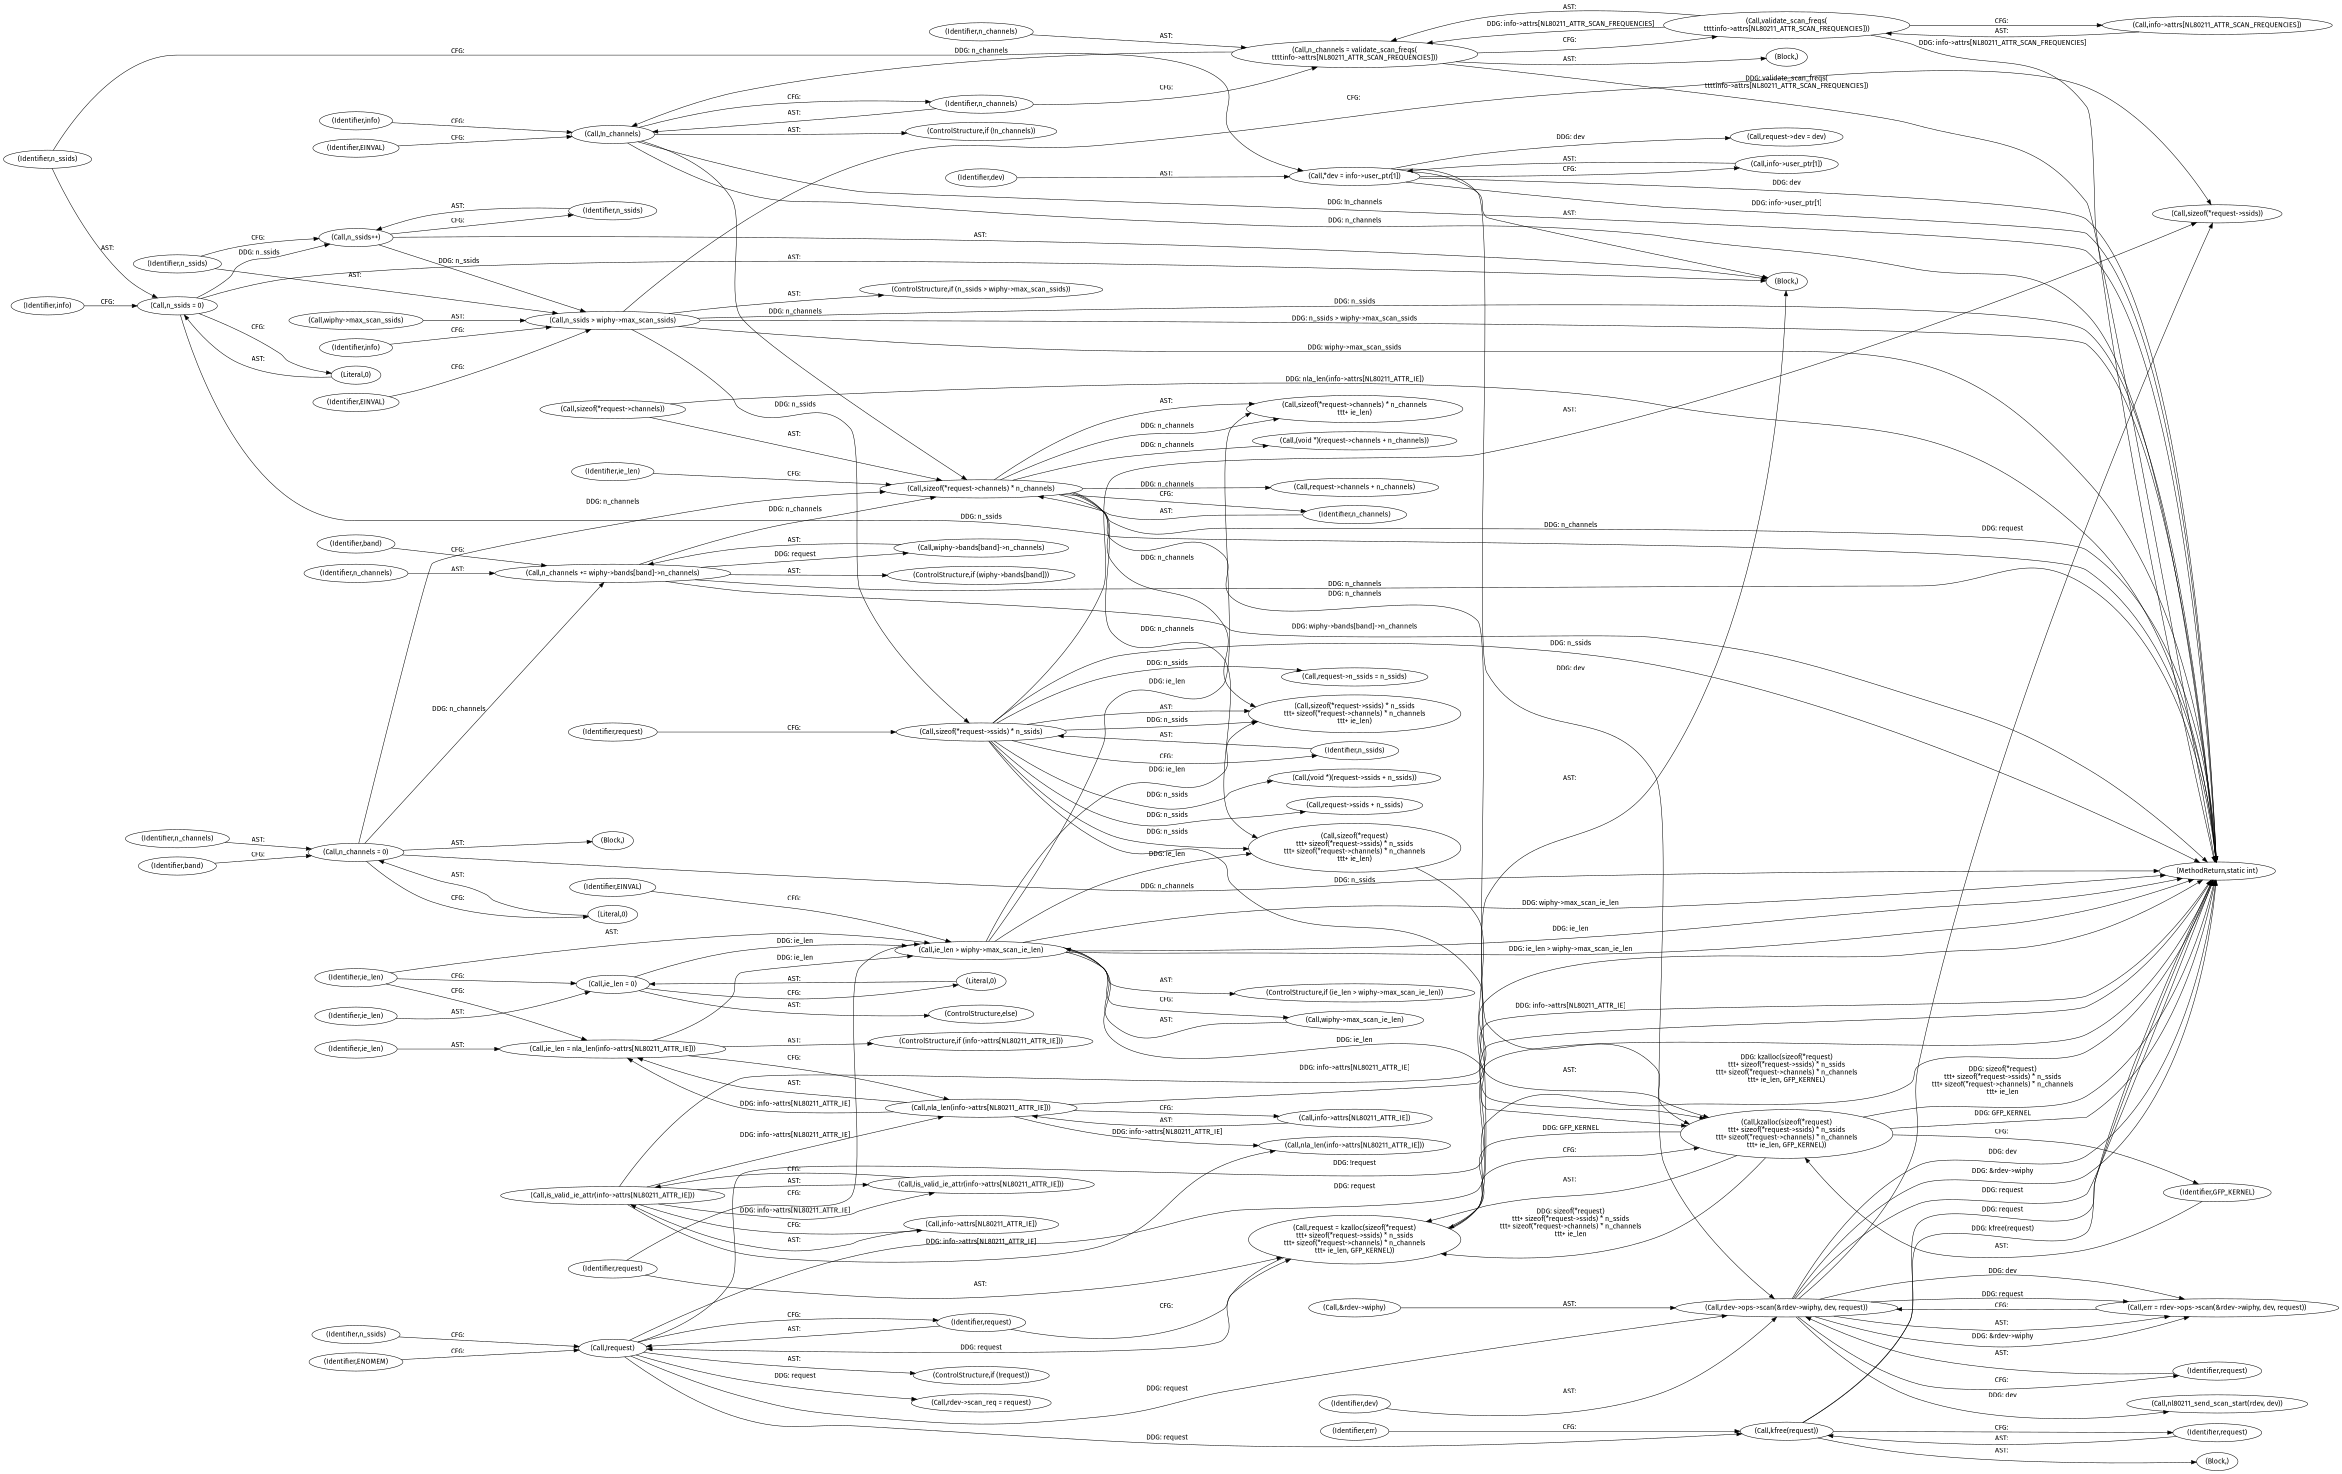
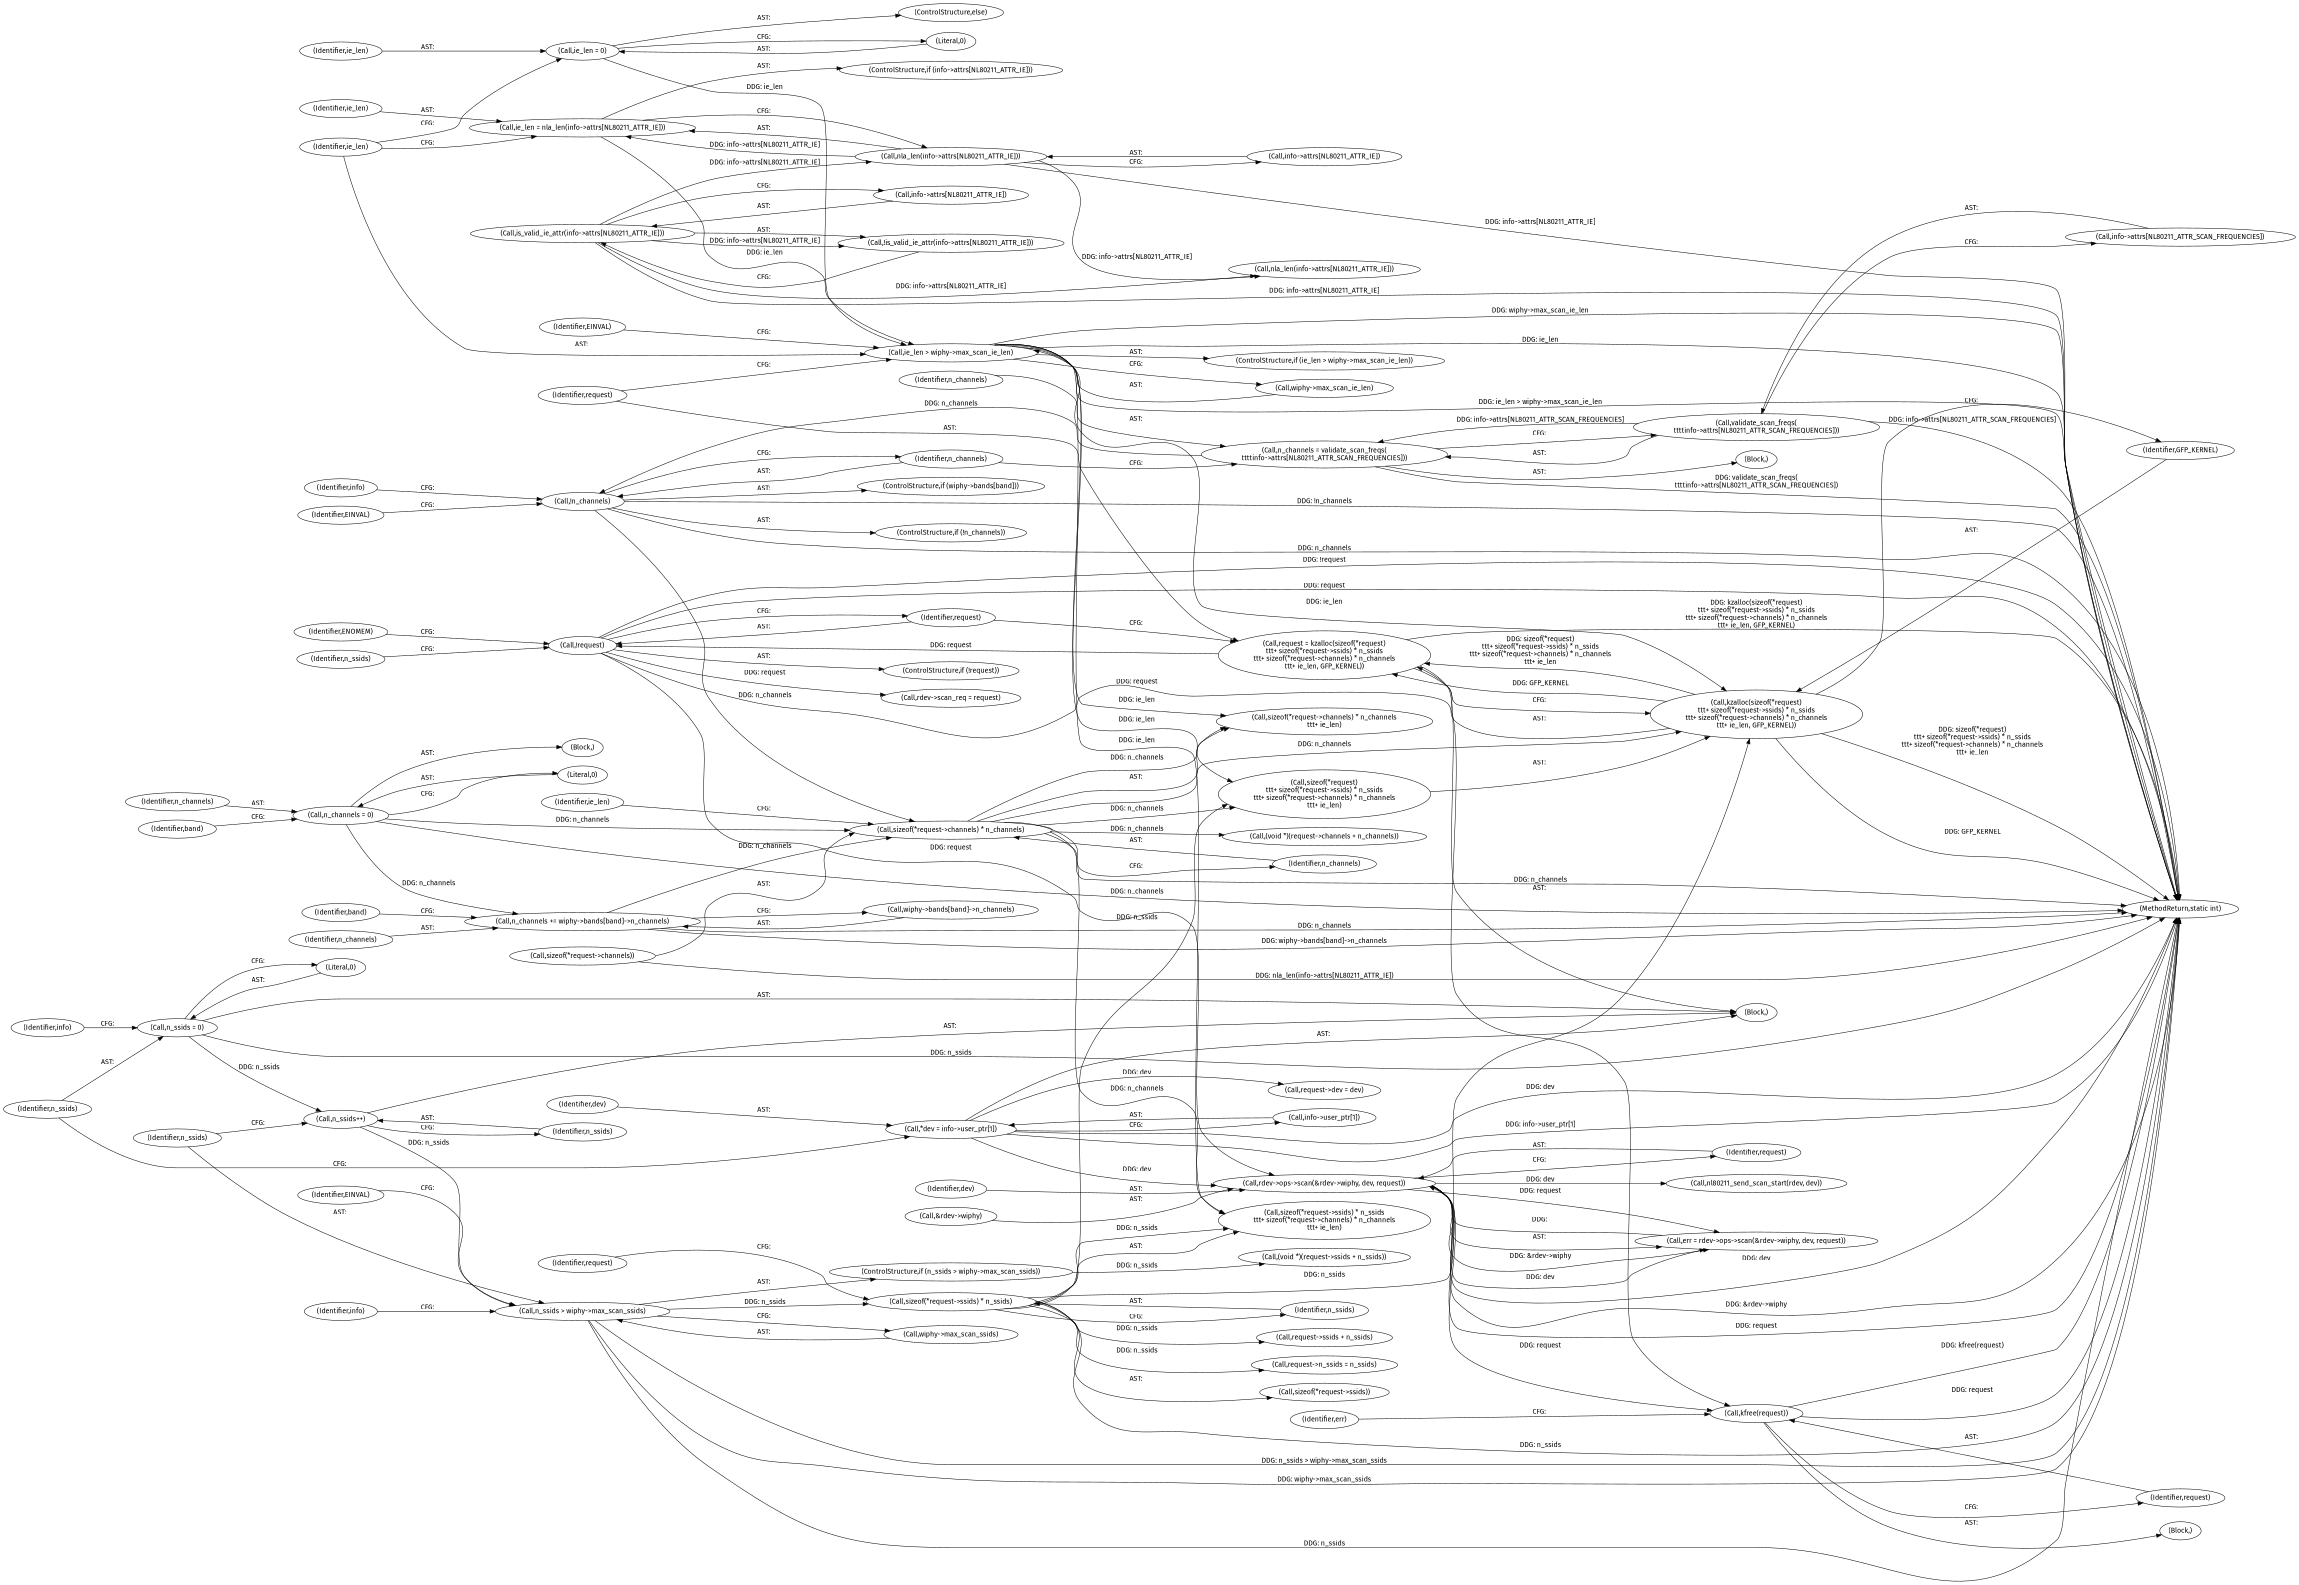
(1417, 108) -> (771, 1323)
(1355, 487) -> none
(795, 554) -> (765, 911)
(806, 575) -> (743, 496)
(1991, 798) -> (1494, 1371)
(1127, 802) -> (1166, 1271)
(2003, 1306) -> (1540, 1220)
